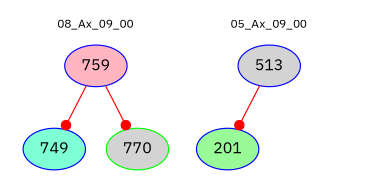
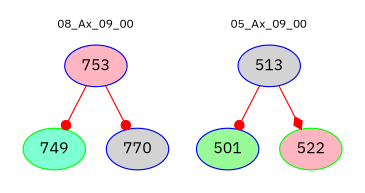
(96, 66) -> (96, 66)
(54, 149) -> (54, 149)
(138, 149) -> (138, 149)
(228, 149) -> (228, 149)
none -> (311, 149)
